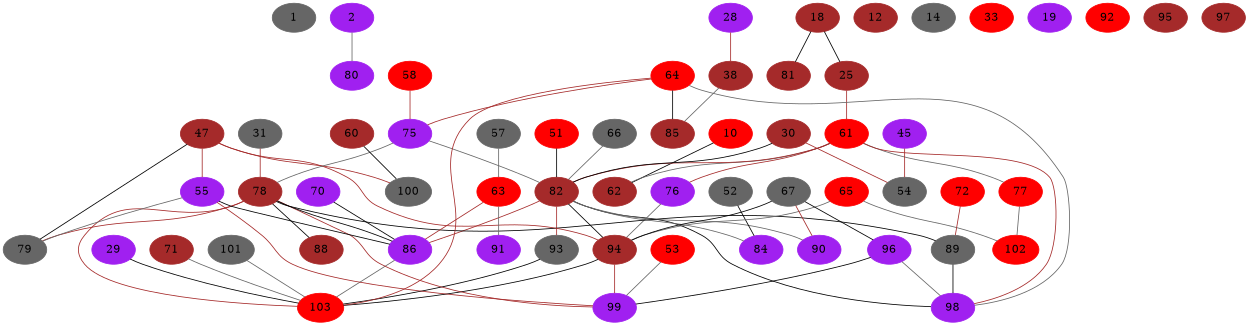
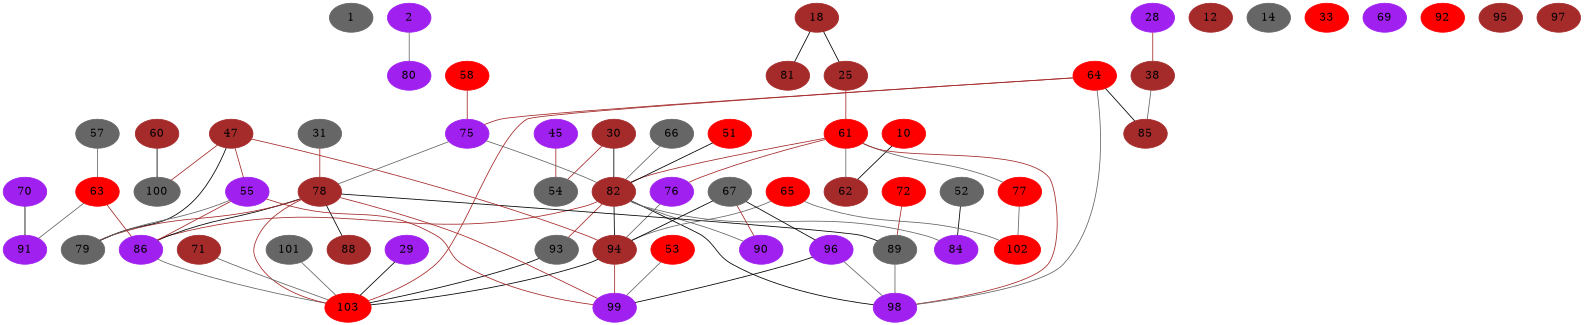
(1050, 18) -> (1385, 18)
(352, 213) -> (25, 221)
(304, 224) -> (194, 221)
(953, 279) -> (895, 279)
